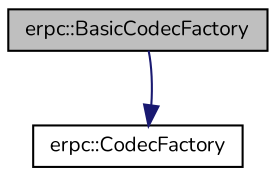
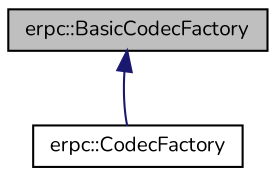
(152, 78) -> (124, 99)
